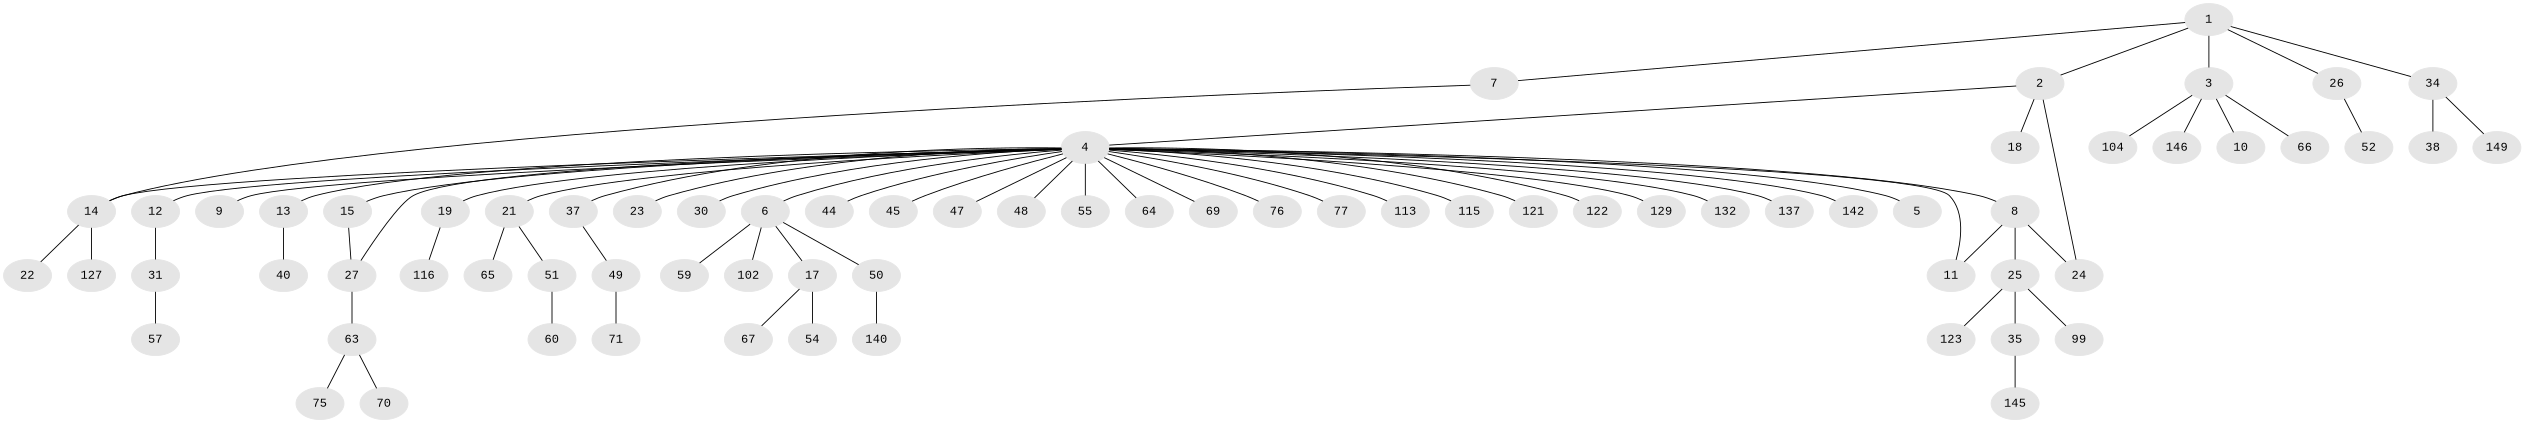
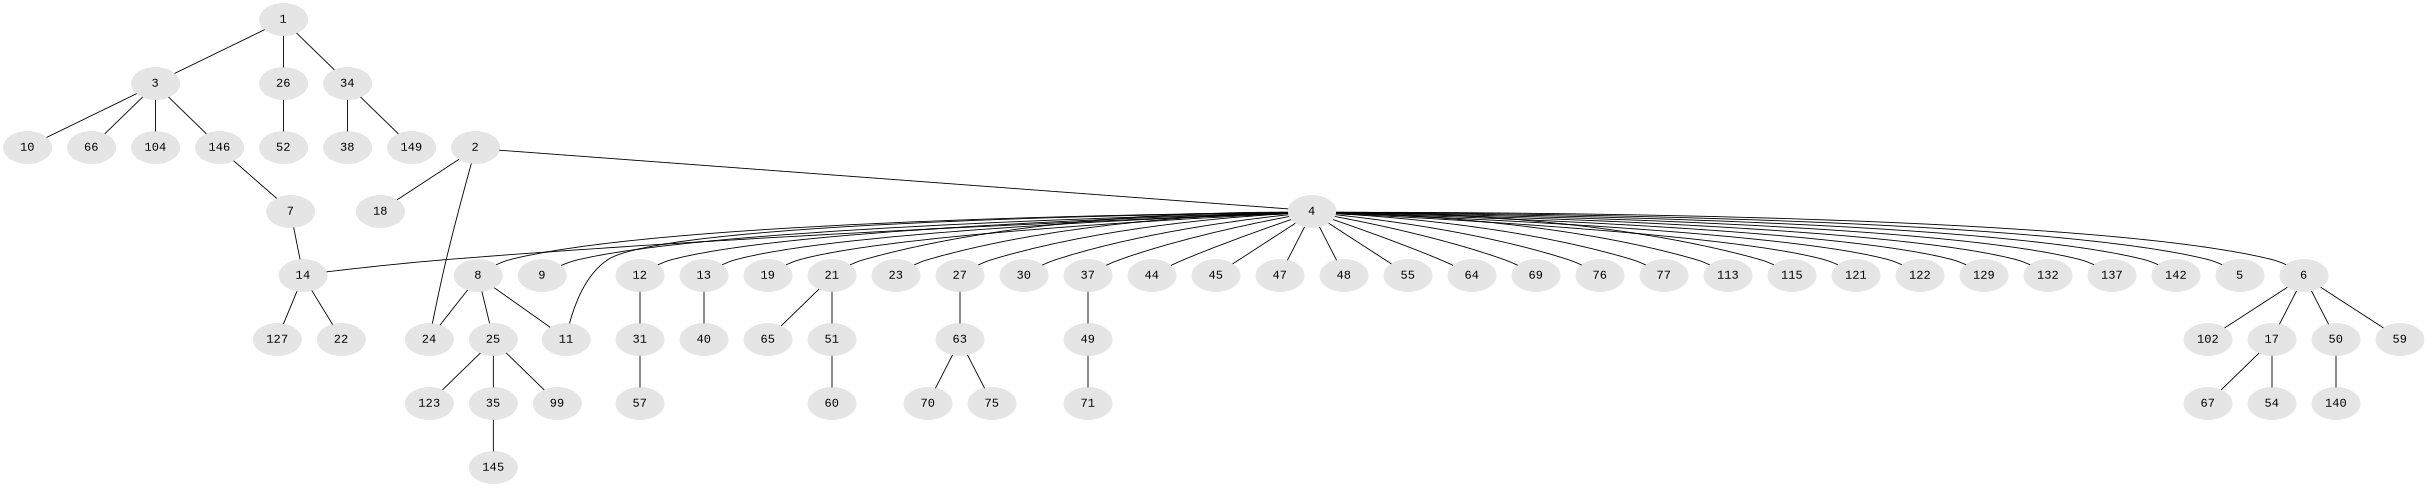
(1852, 52) -> (255, 180)
(2124, 52) -> none
(348, 212) -> none
(424, 276) -> none
